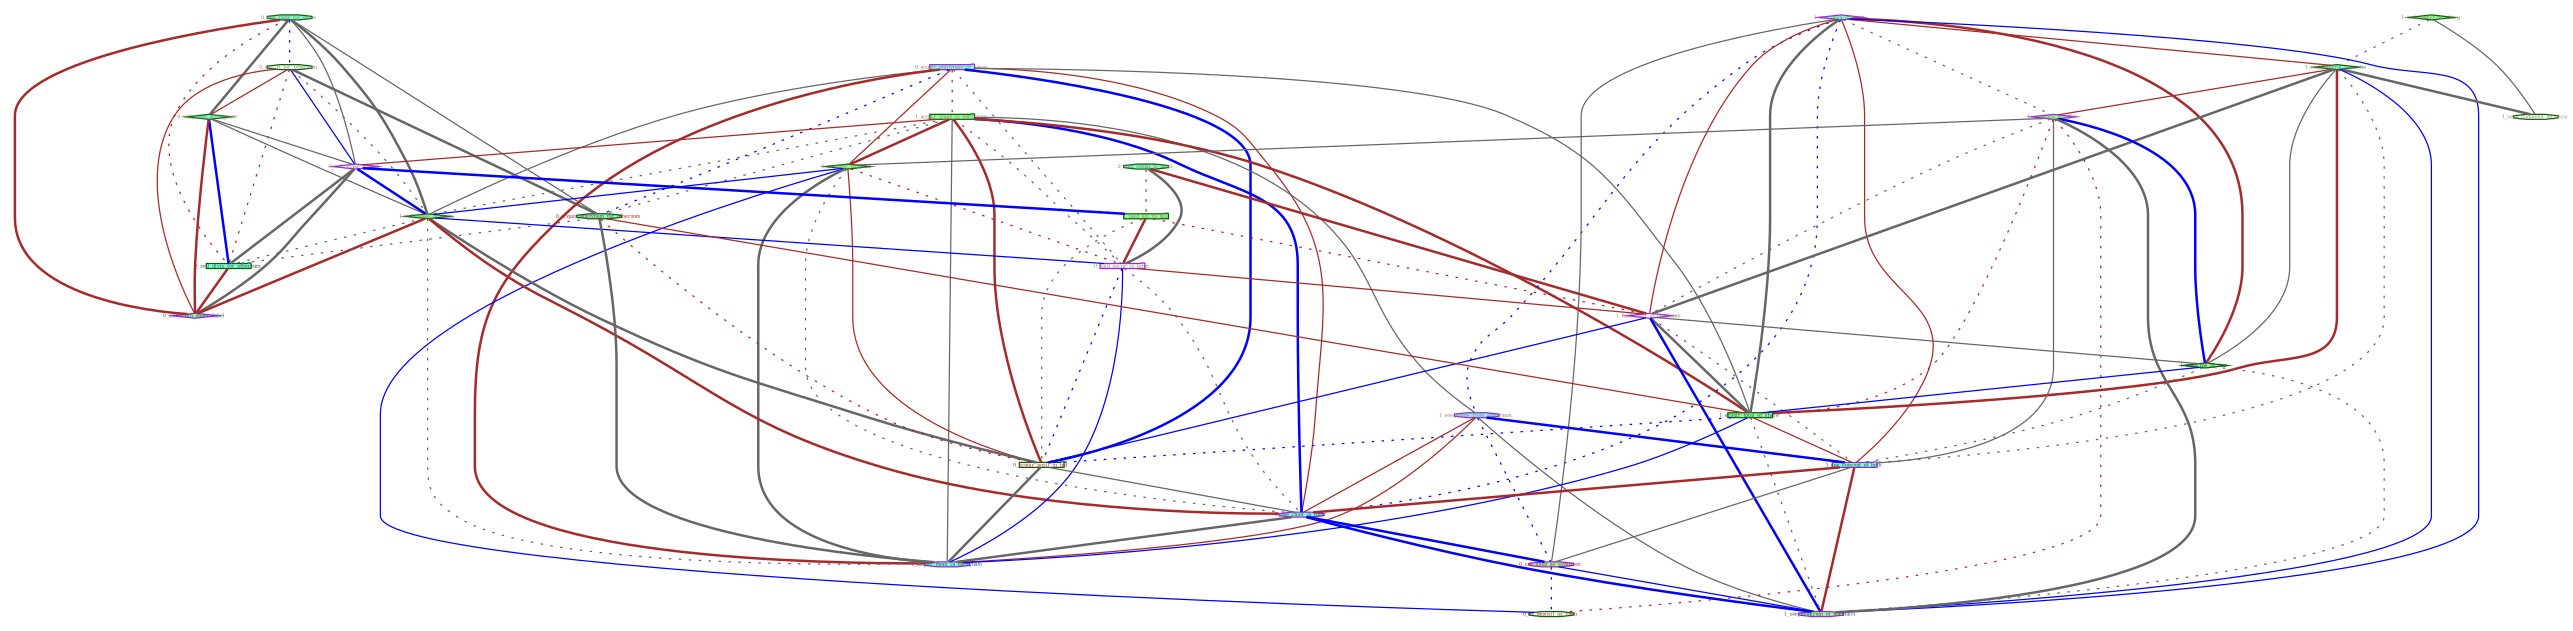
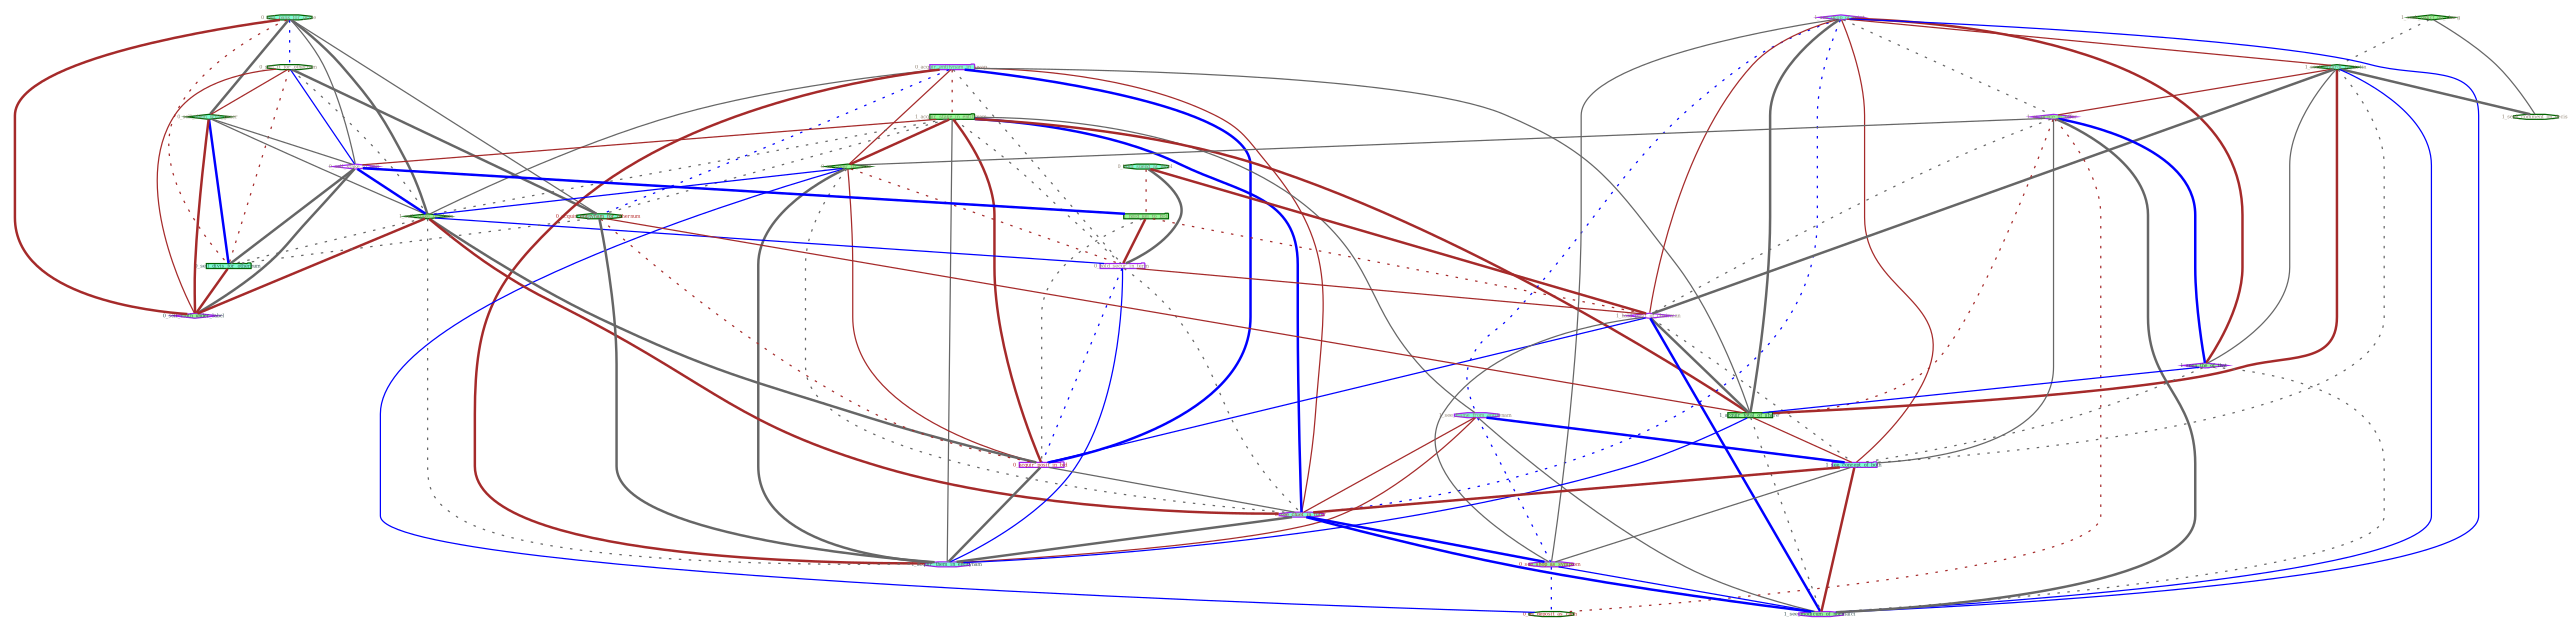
(1914, 339) -> (1445, 410)
(2205, 365) -> (2205, 365)
(1396, 440) -> none
(1042, 465) -> (1042, 465)
(1301, 515) -> (1301, 515)
